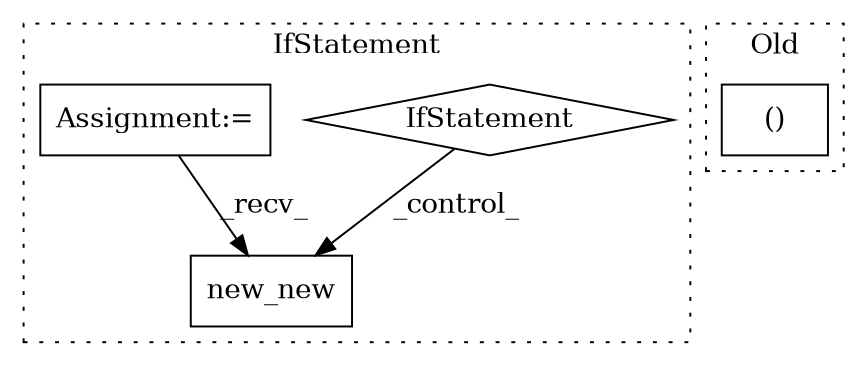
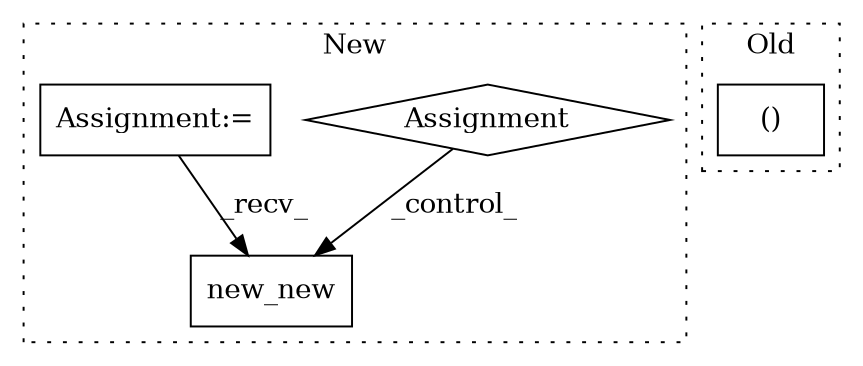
(357, 46) -> (355, 46)
(490, 120) -> (488, 120)
